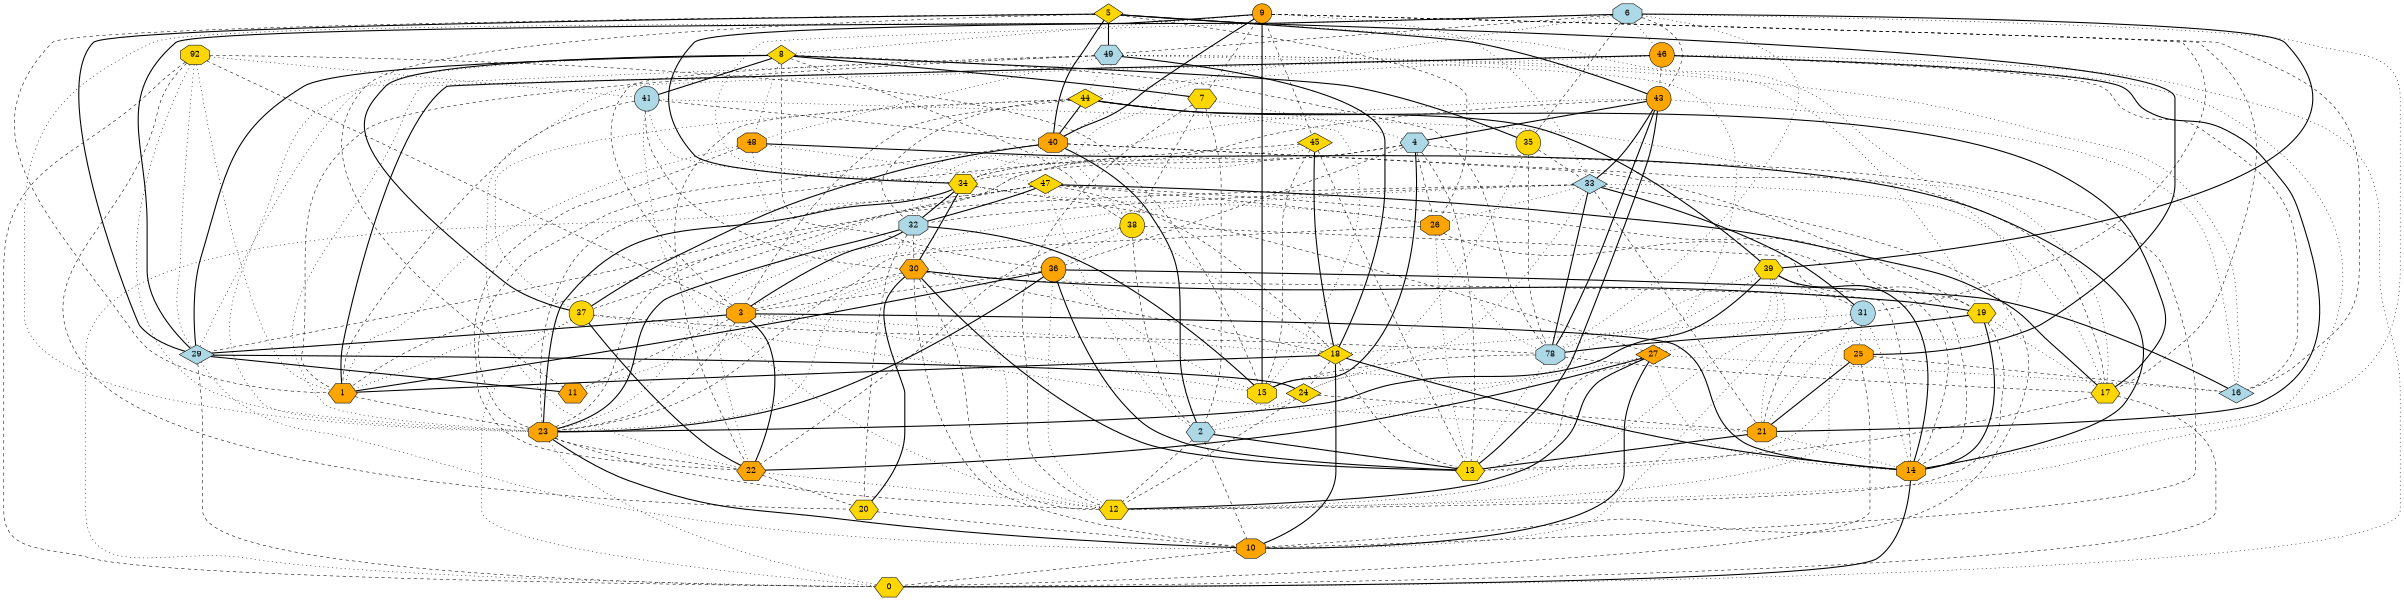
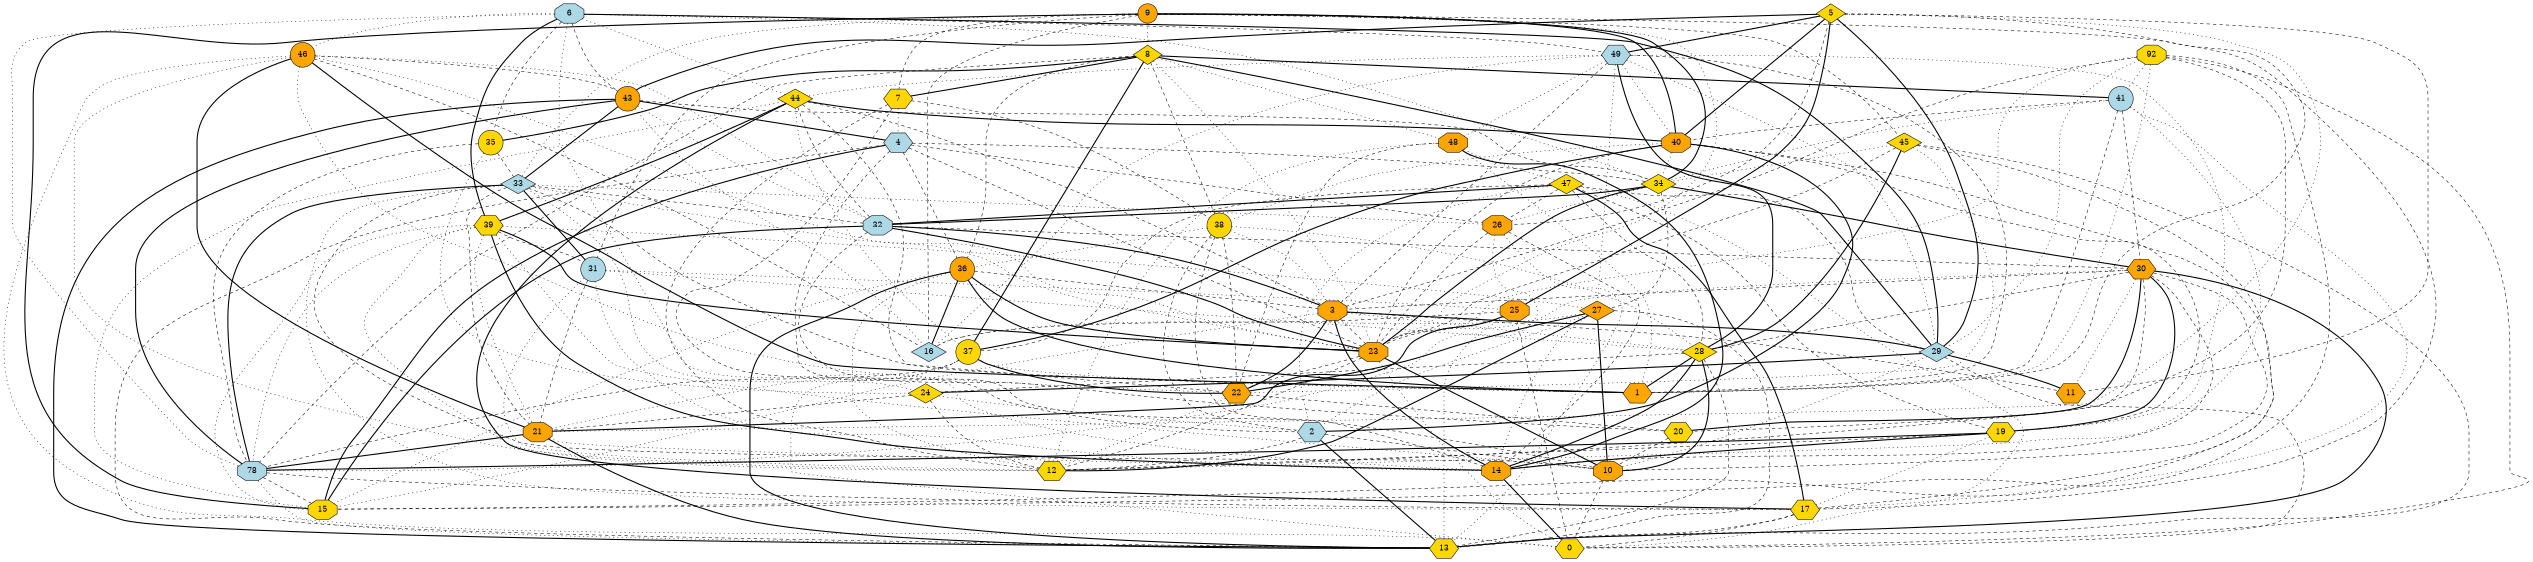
(963, 184) -> (1658, 184)
(1335, 355) -> (1699, 352)
(442, 414) -> (1443, 329)
none -> (395, 452)
